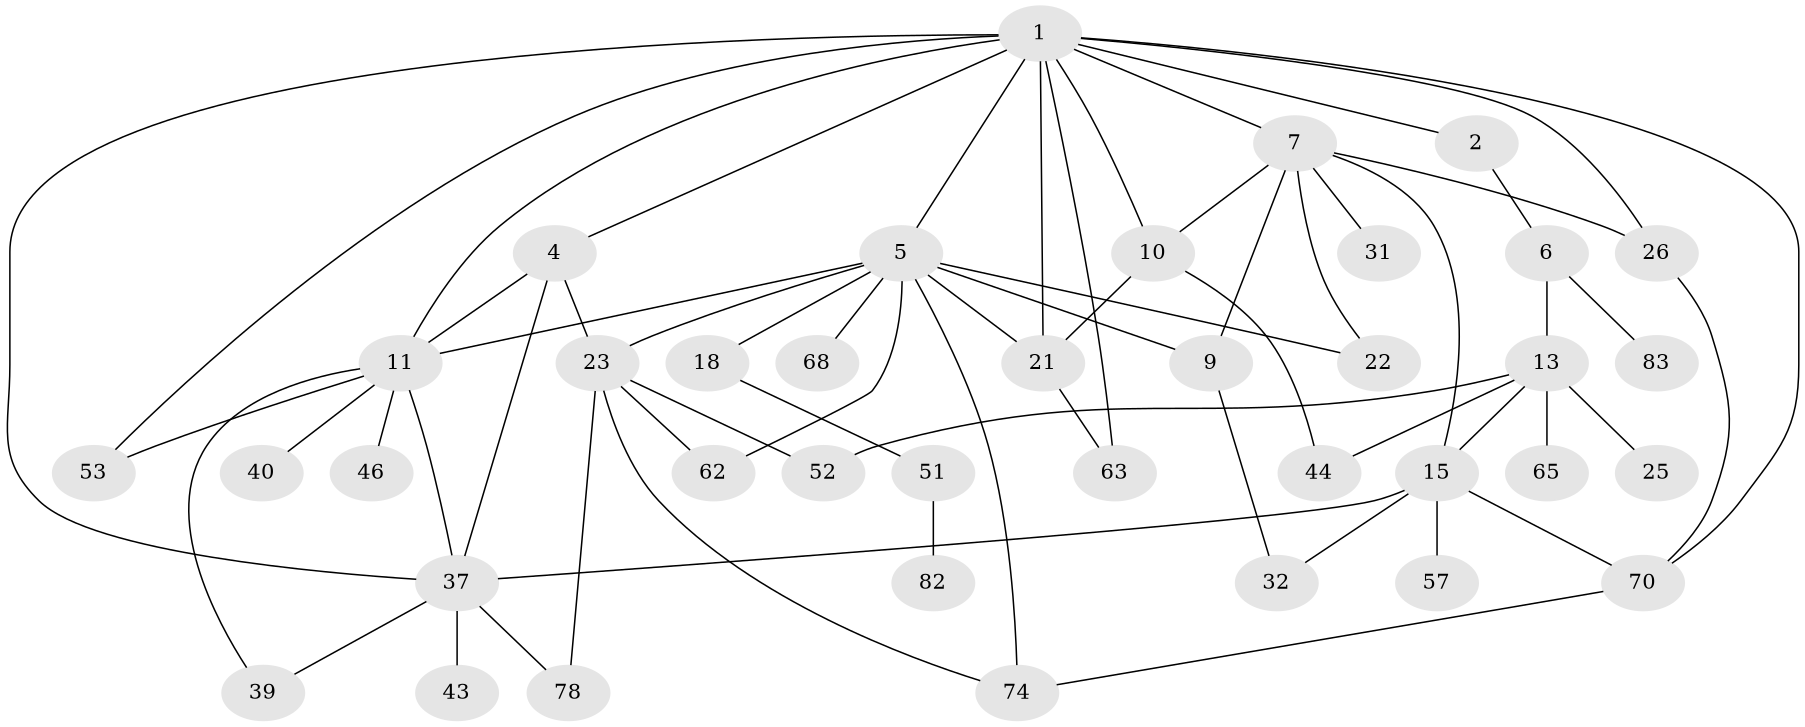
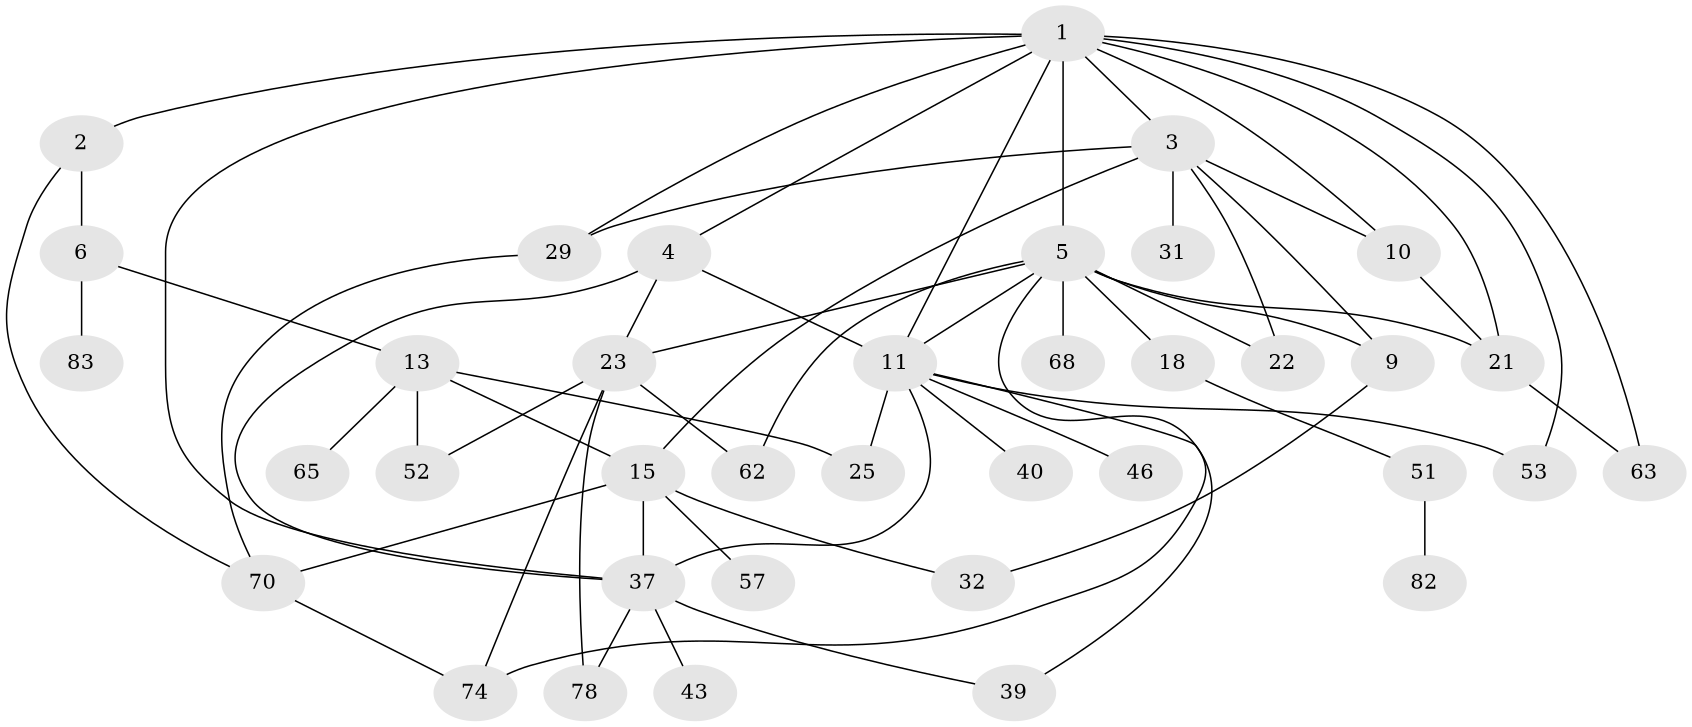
(1640, 131) -> (35, 406)
(1295, 143) -> (1173, 143)
(1657, 253) -> (559, 253)
none -> (879, 418)
(1320, 473) -> none
